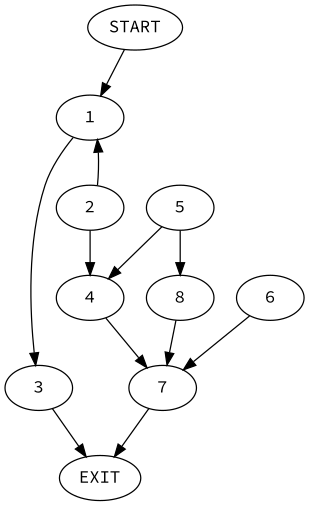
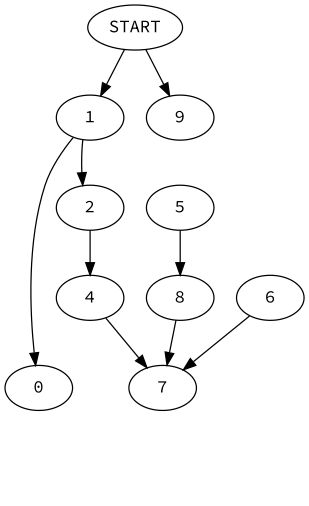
none -> (180, 118)
(98, 169) -> (82, 156)
(140, 248) -> none
(39, 388) -> (39, 388)
(100, 478) -> none
